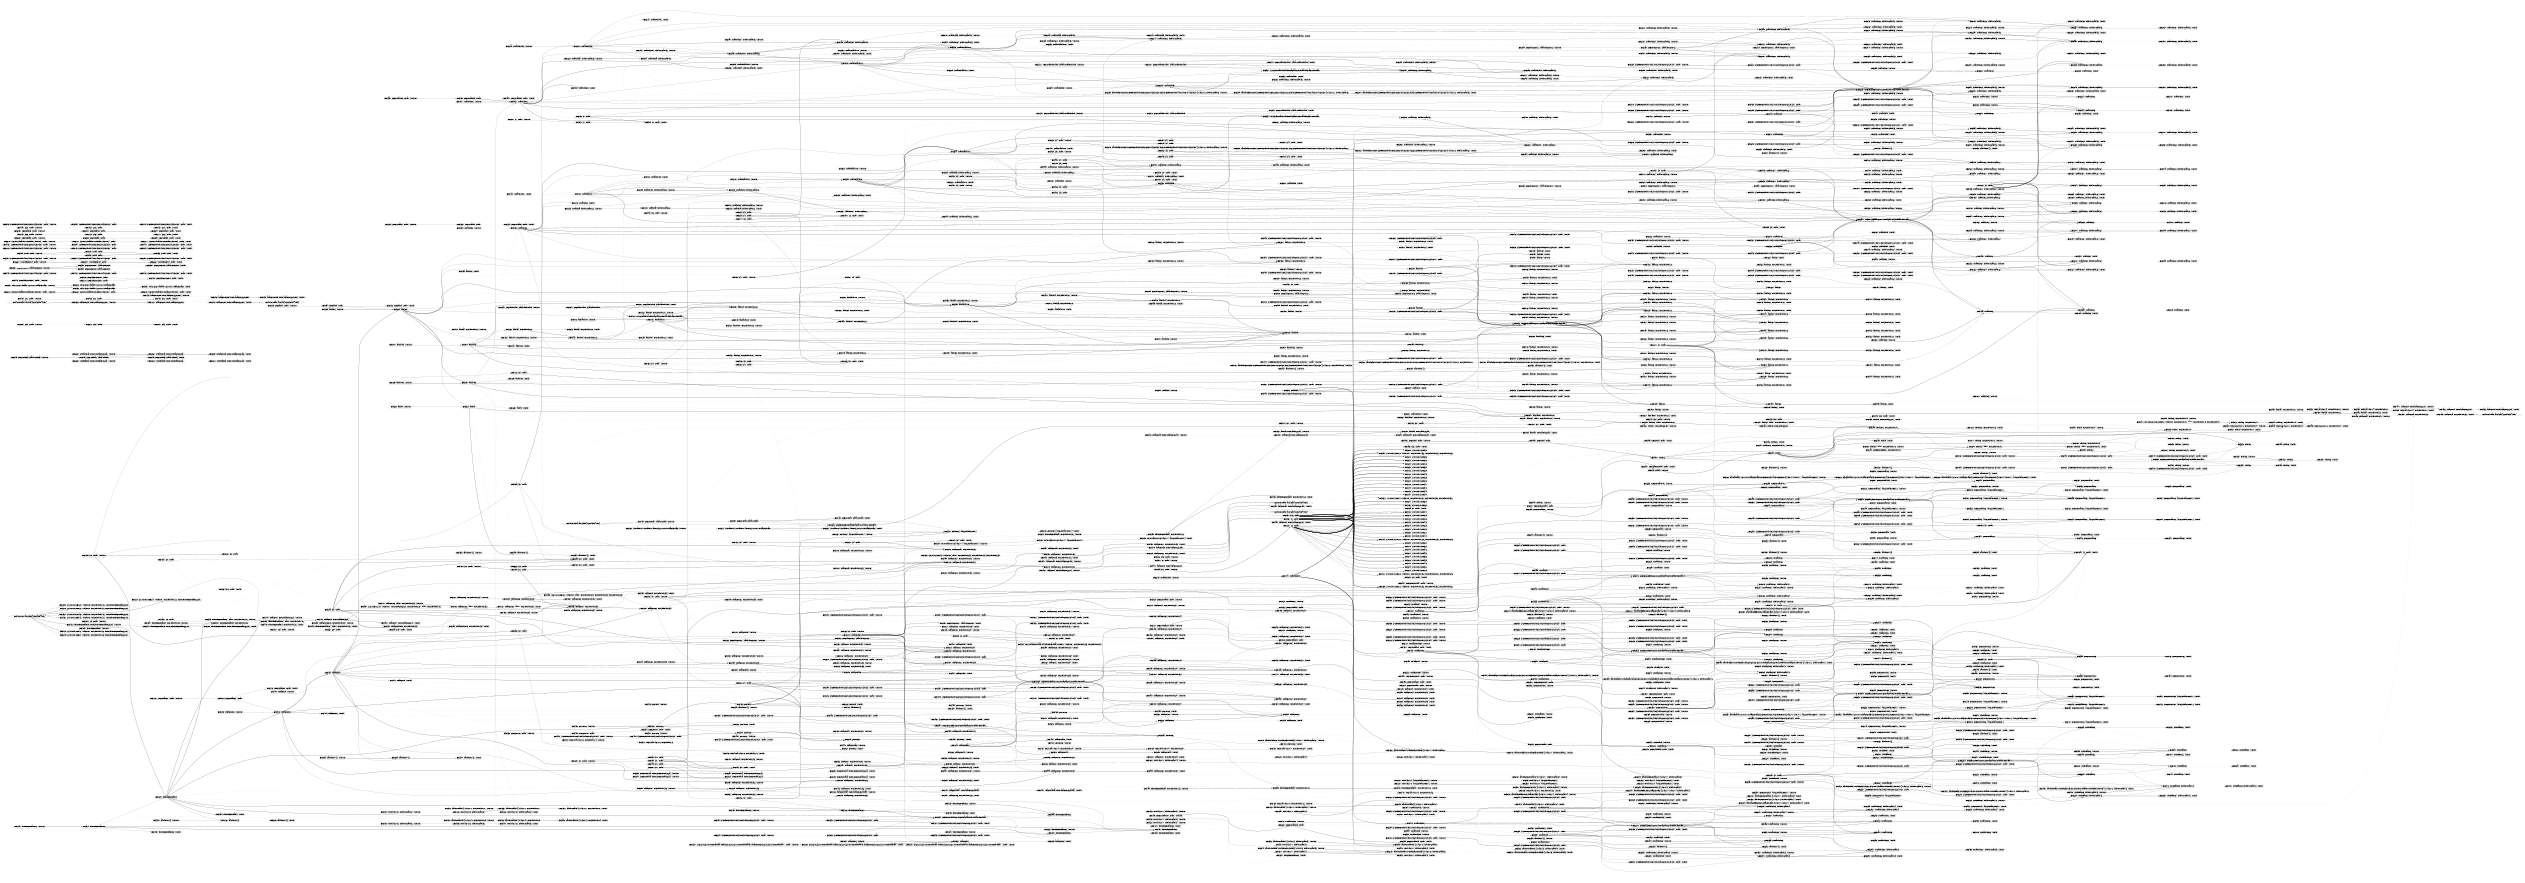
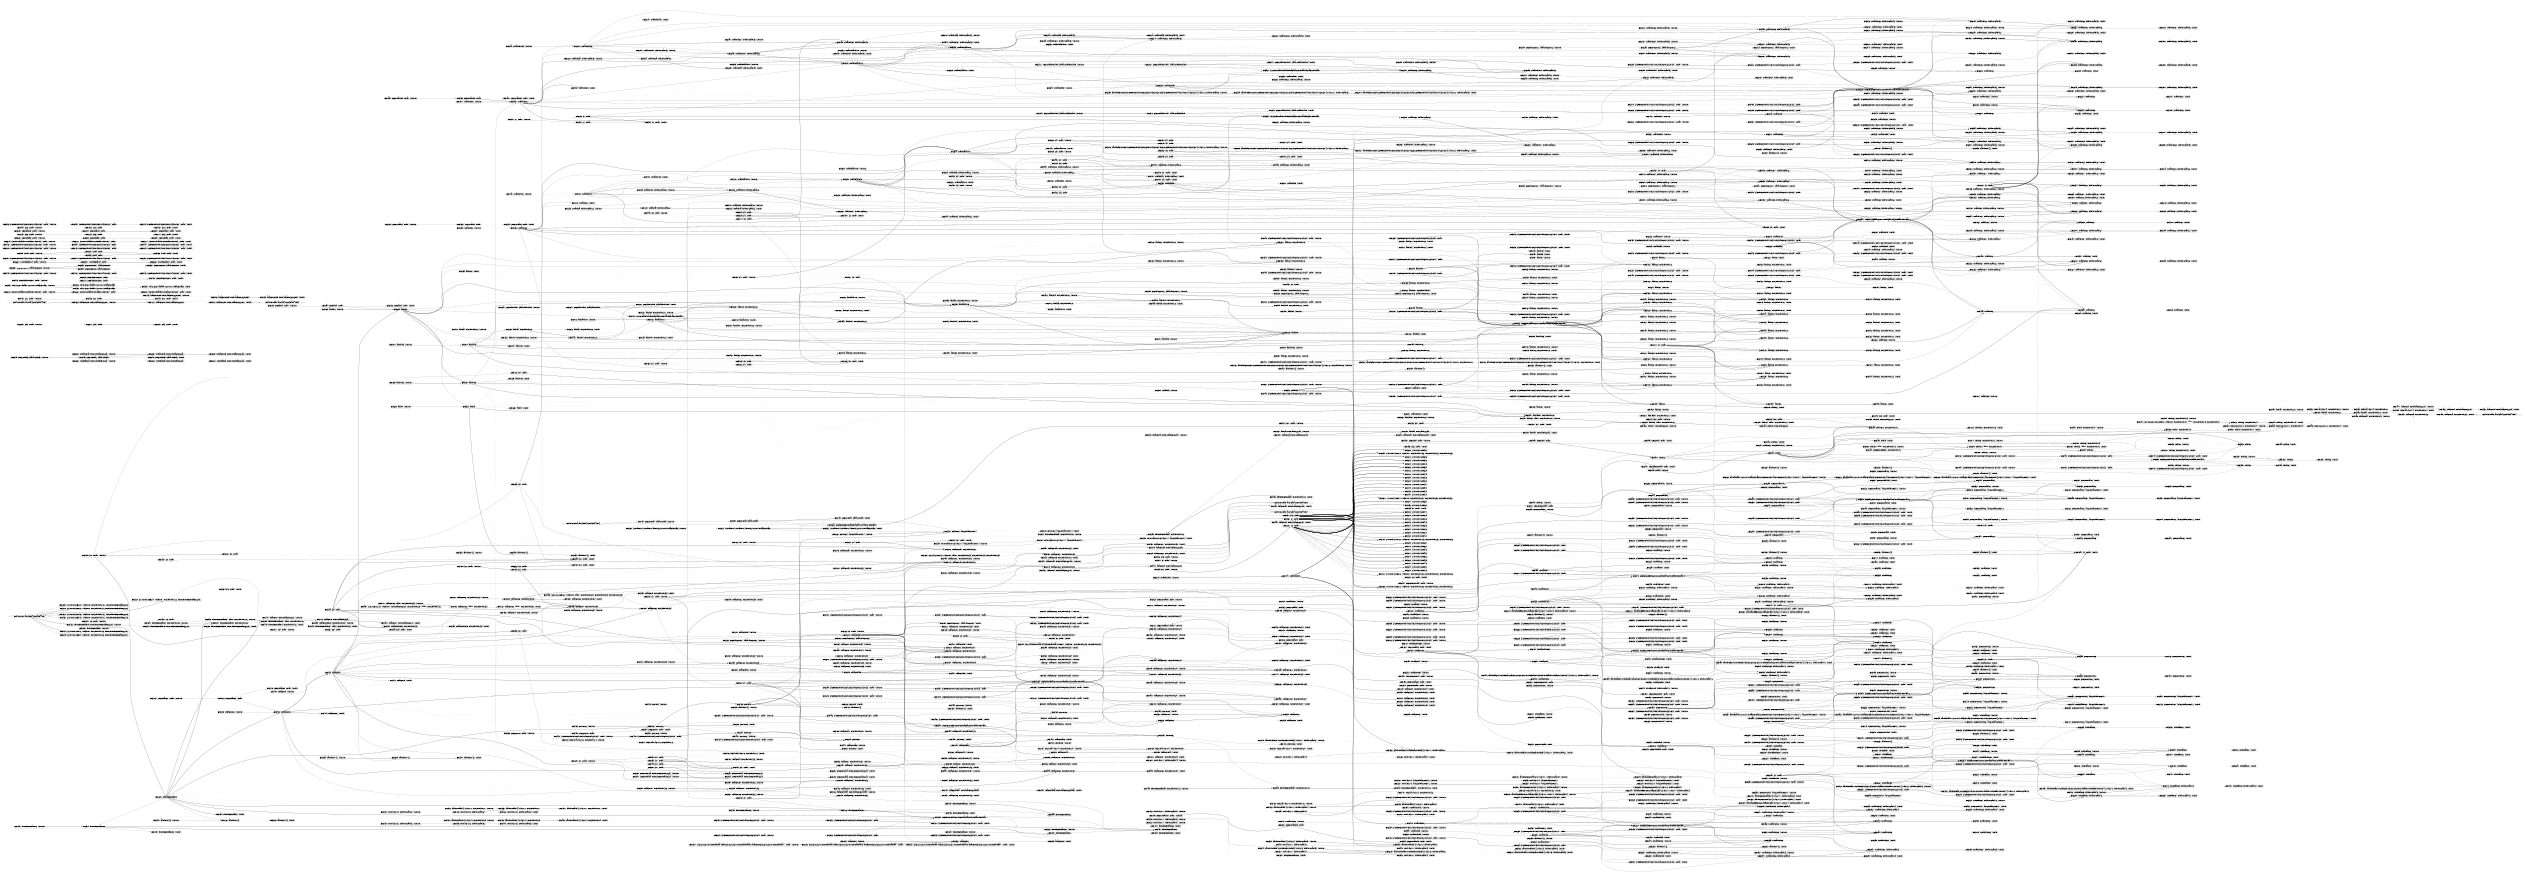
(528, 194) -> (528, 194)
